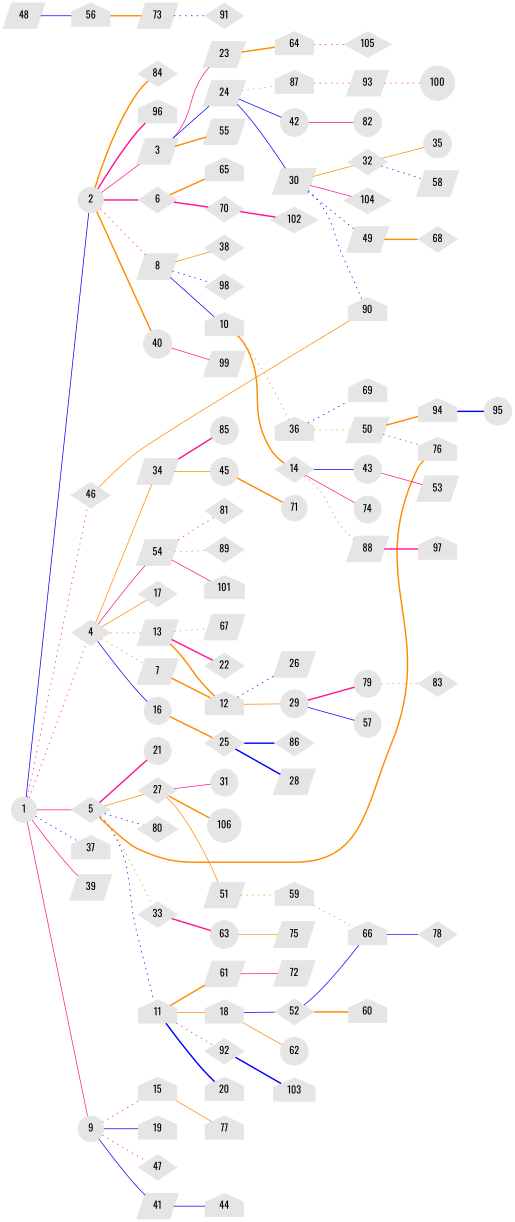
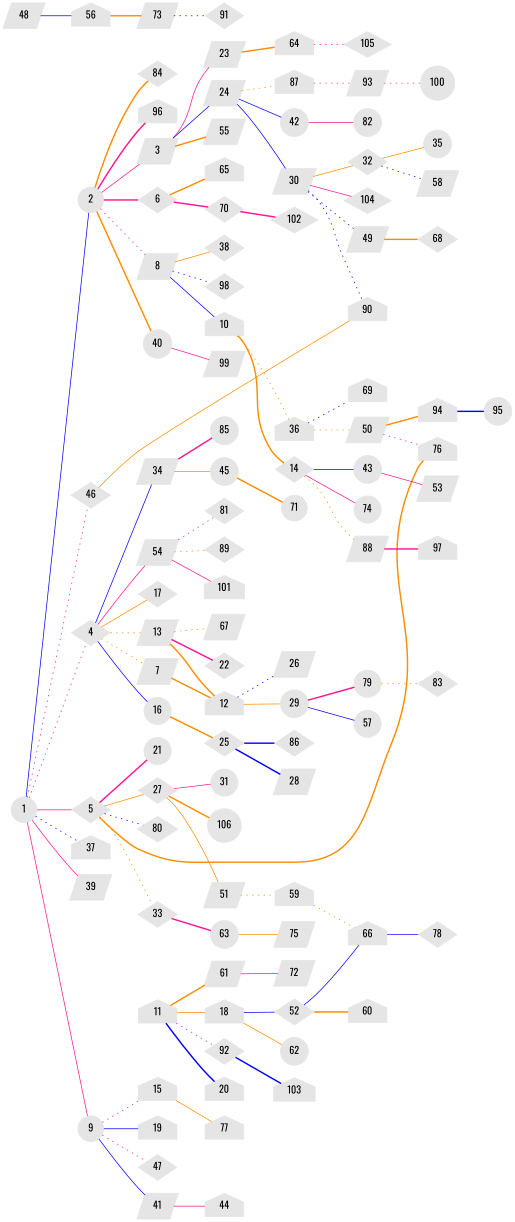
(124, 554) -> (124, 554)
(132, 906) -> none
(189, 1206) -> (189, 1206)
